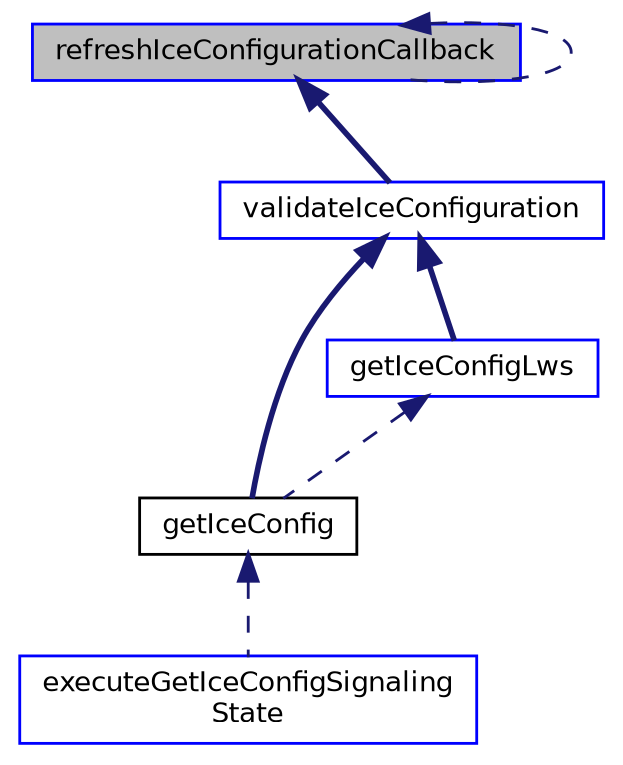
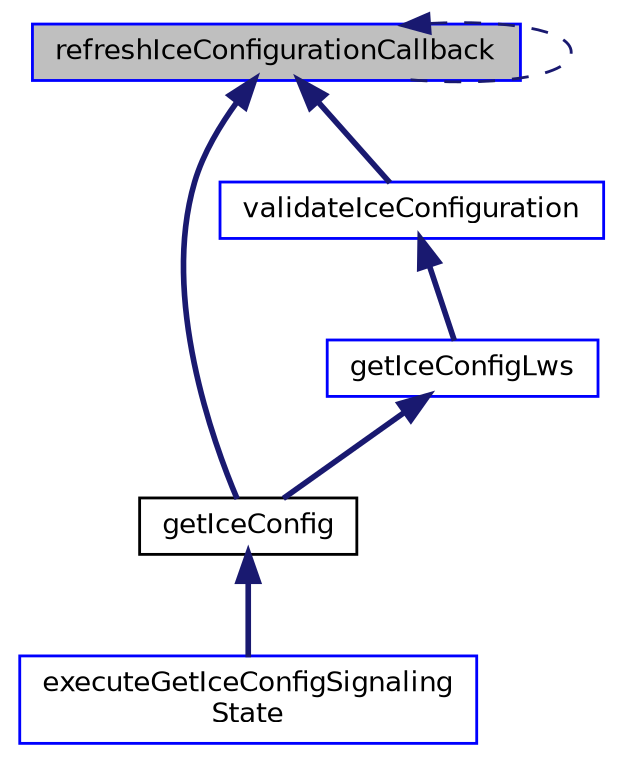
(288, 369) -> (185, 298)
(344, 455) -> (344, 455)
(248, 620) -> (248, 620)
